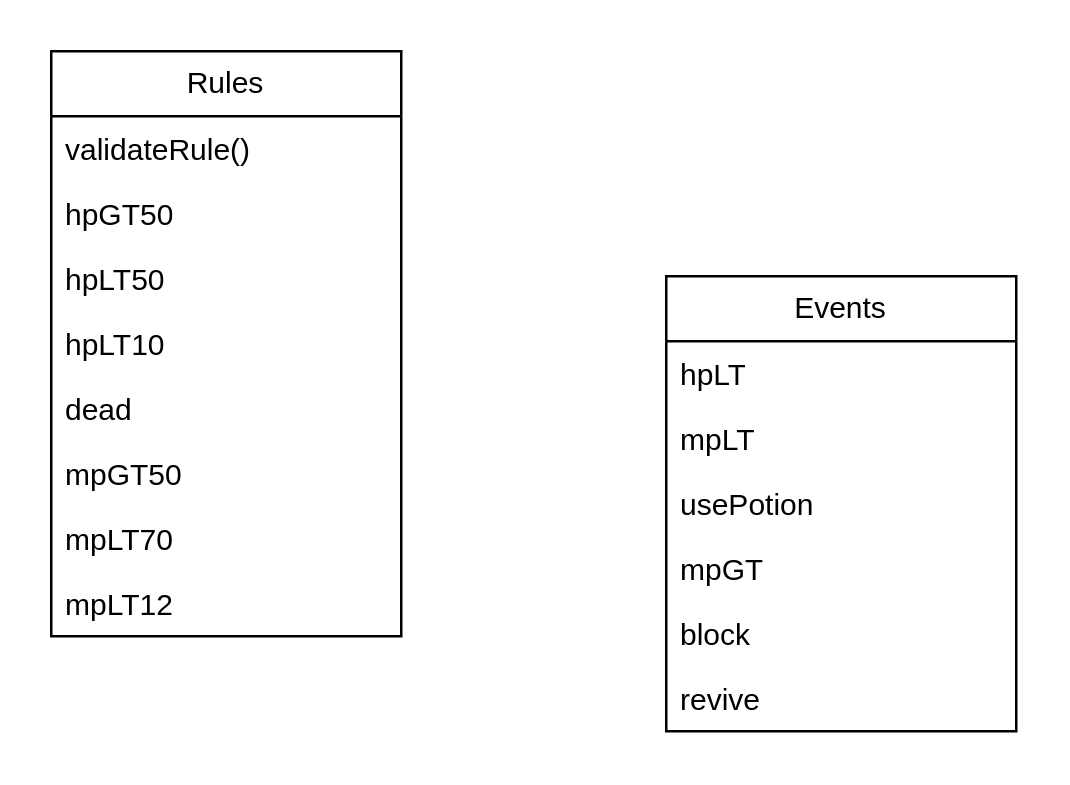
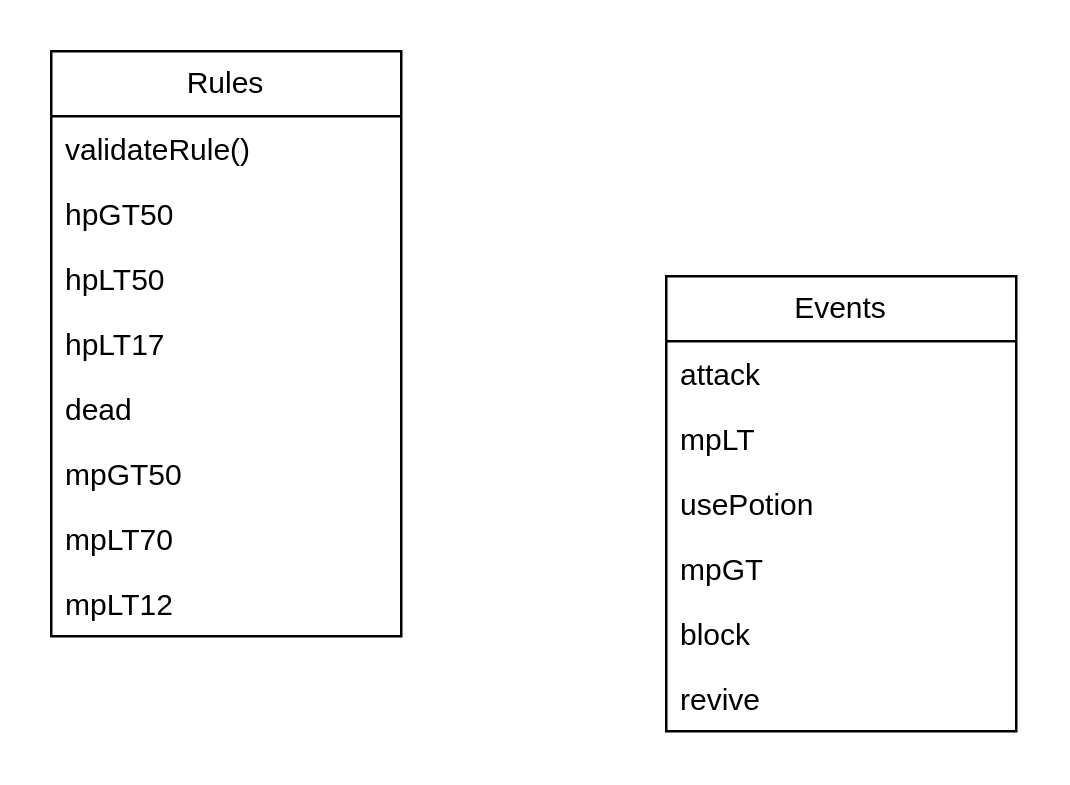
(117, 347) -> (117, 347)
(715, 377) -> (732, 377)
